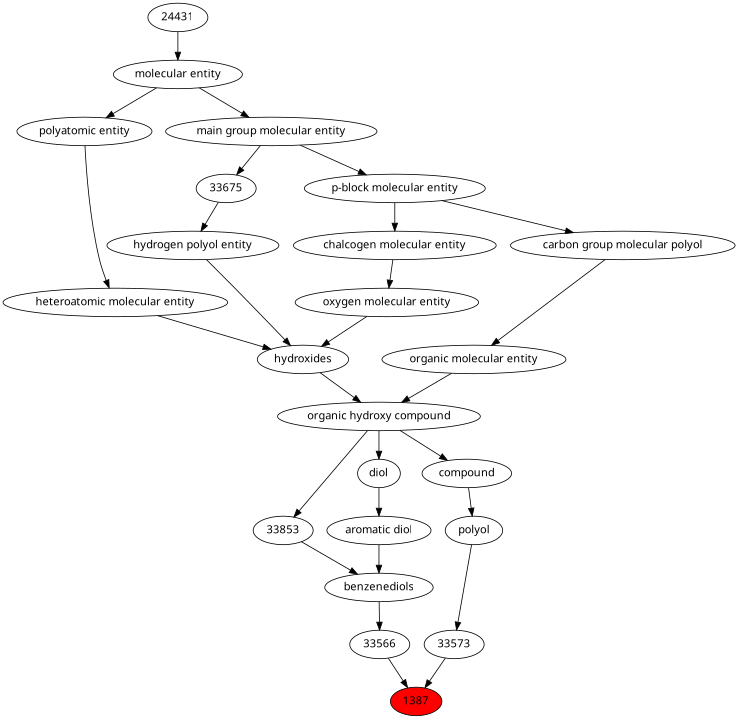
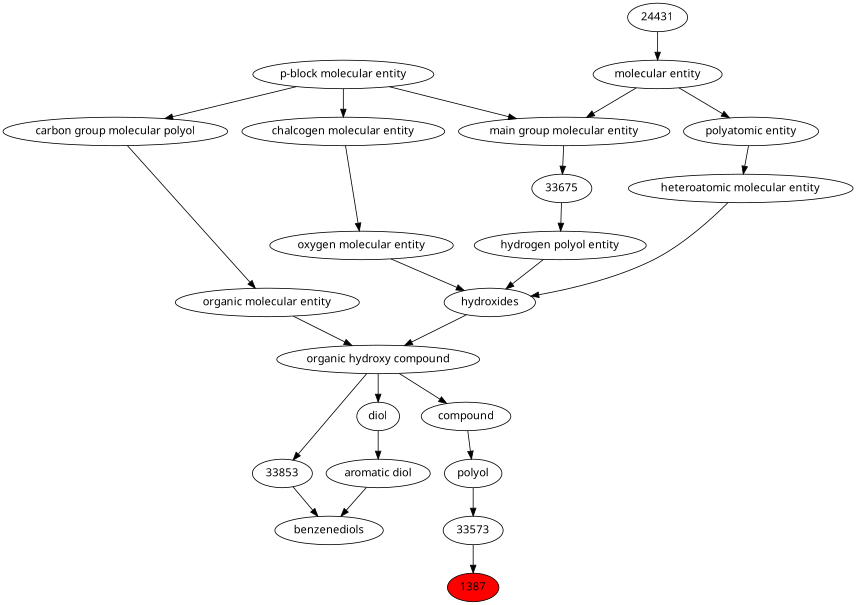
(330, 158) -> (449, 102)
(380, 644) -> none
